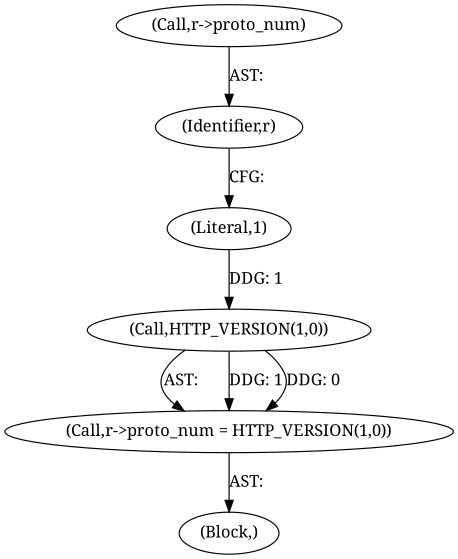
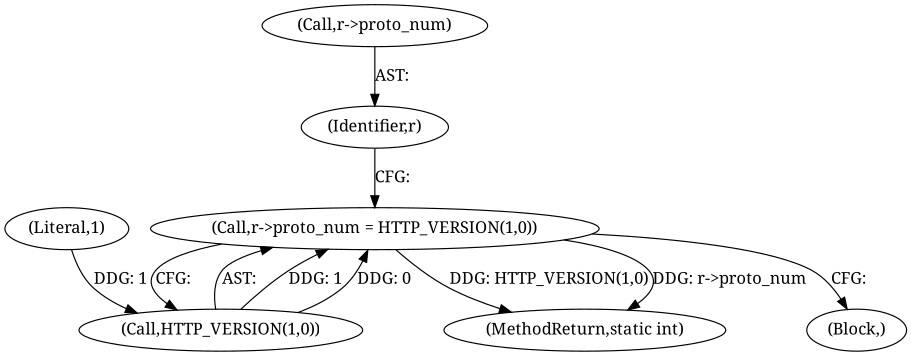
(229, 172) -> (375, 172)
none -> (168, 261)
none -> (585, 330)
(249, 482) -> (851, 279)
